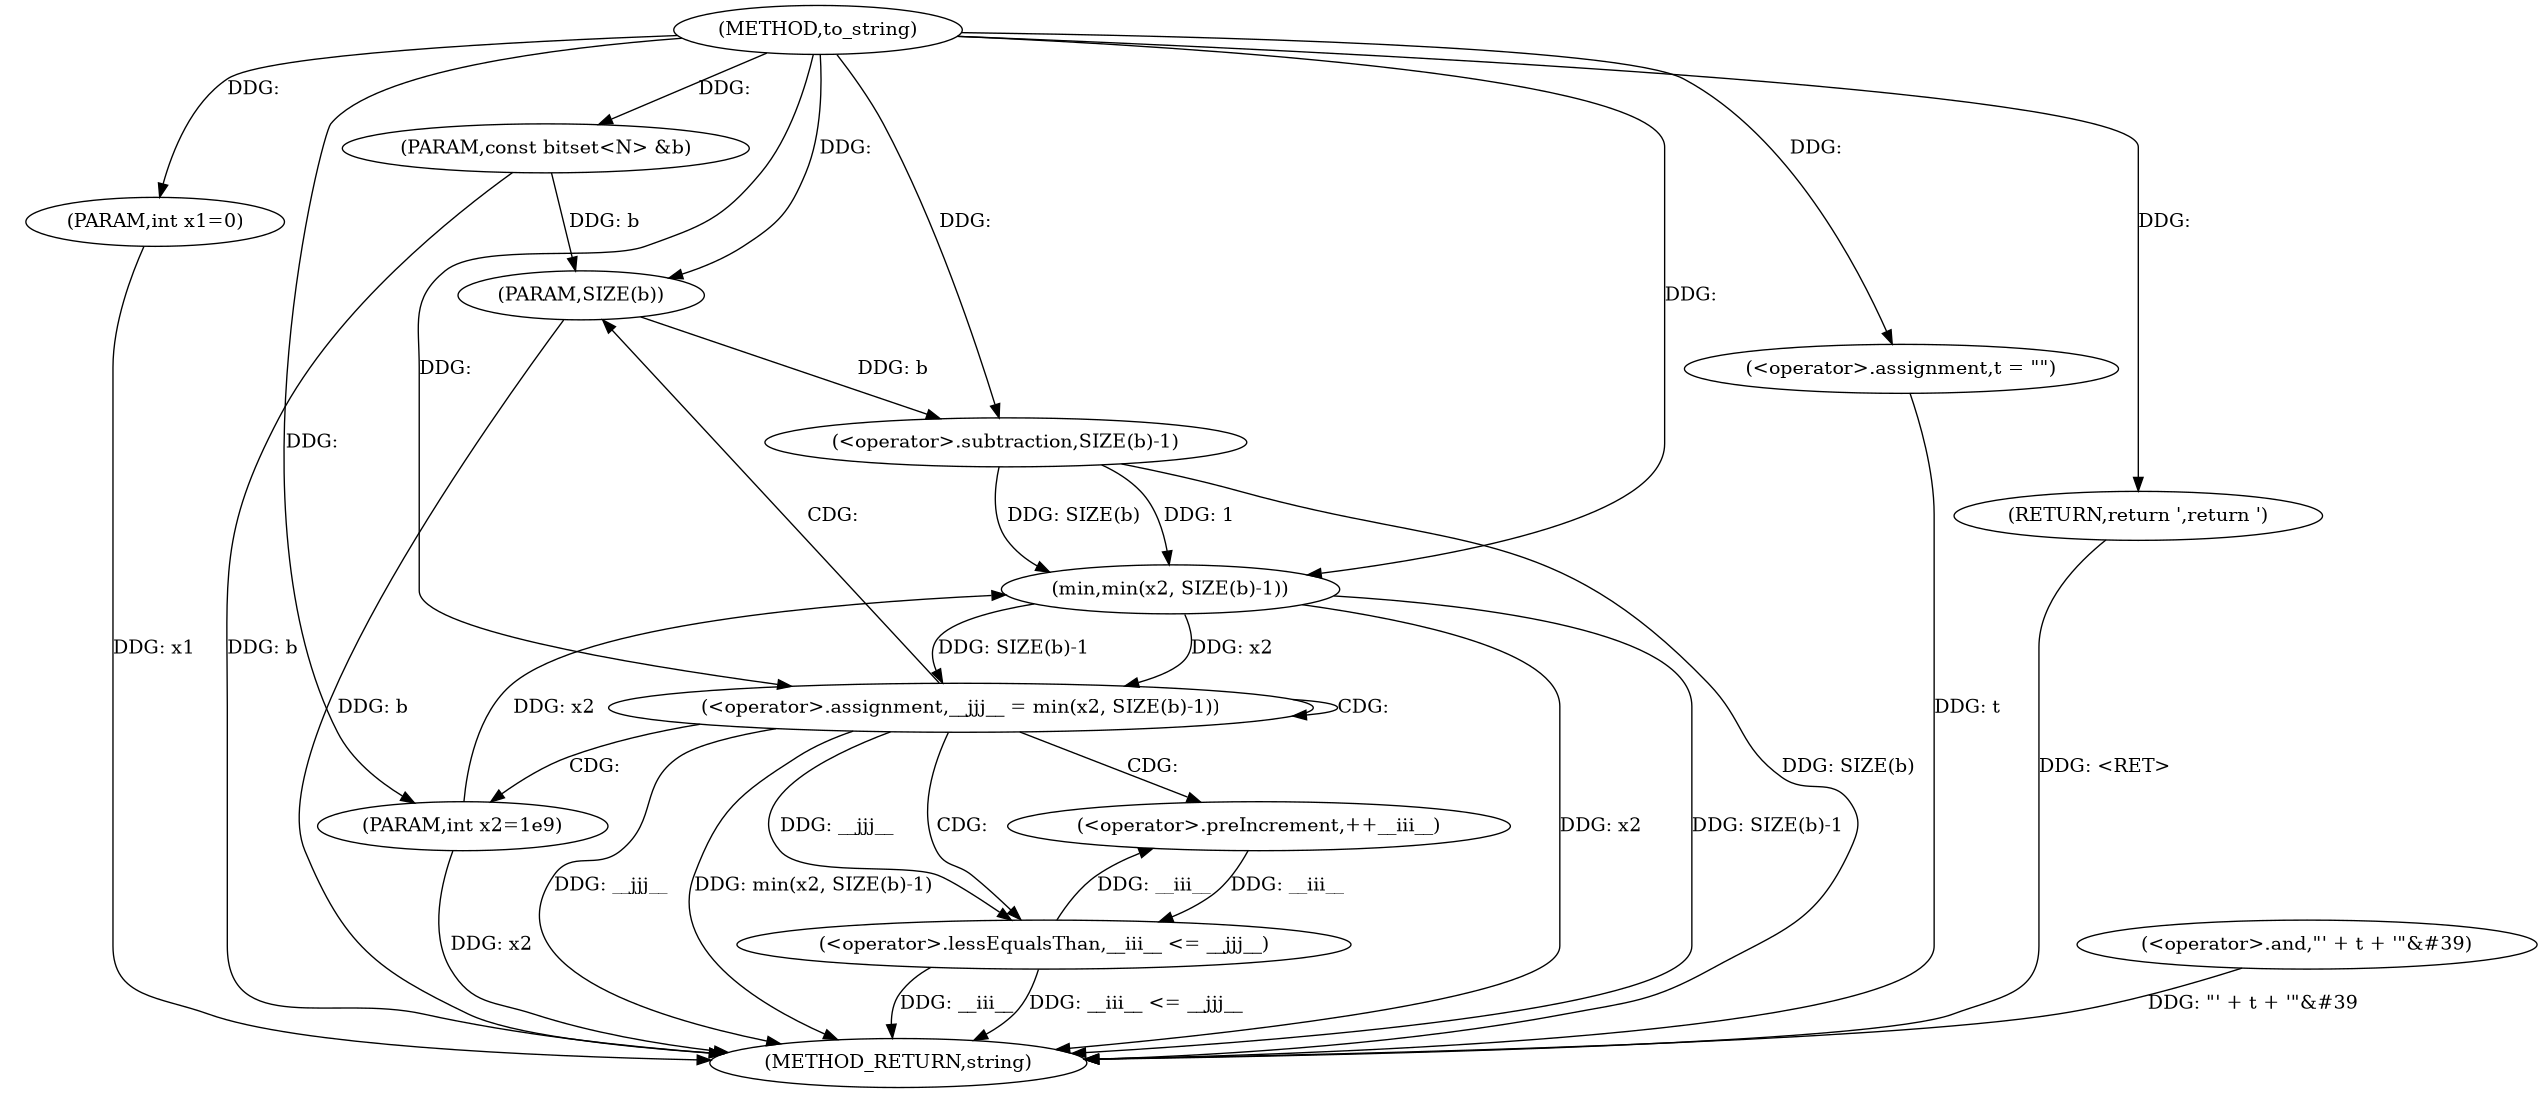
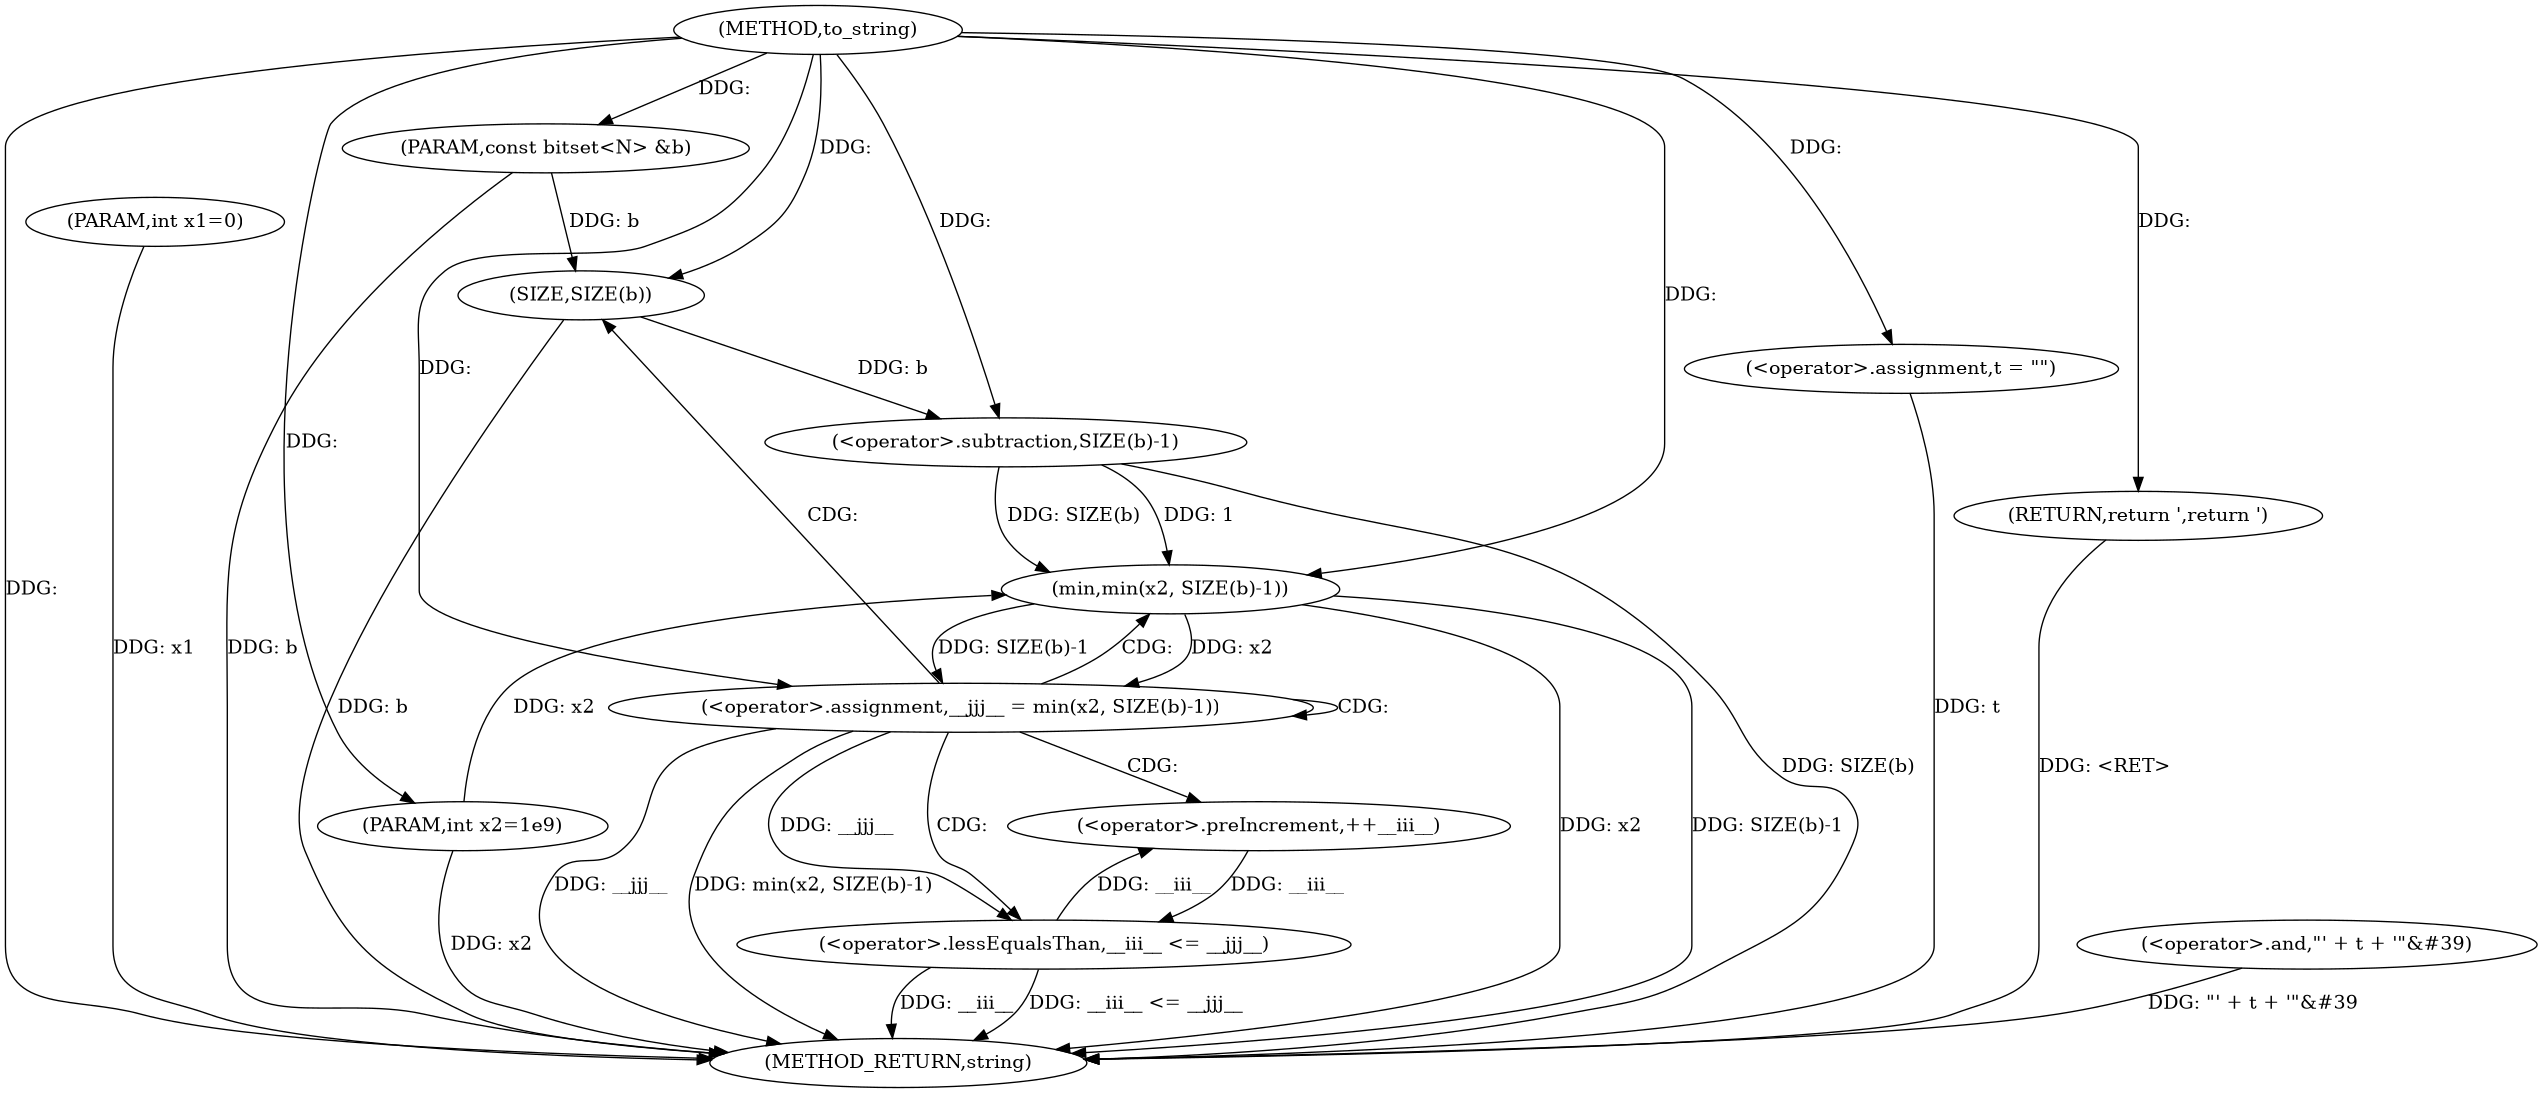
(388, 52) -> (5, 564)
(581, 295) -> (581, 295)
(597, 748) -> (1094, 660)
